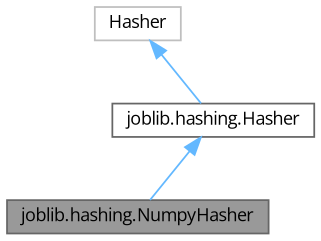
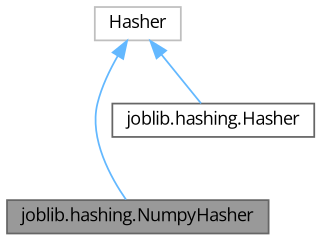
(170, 176) -> (96, 129)
